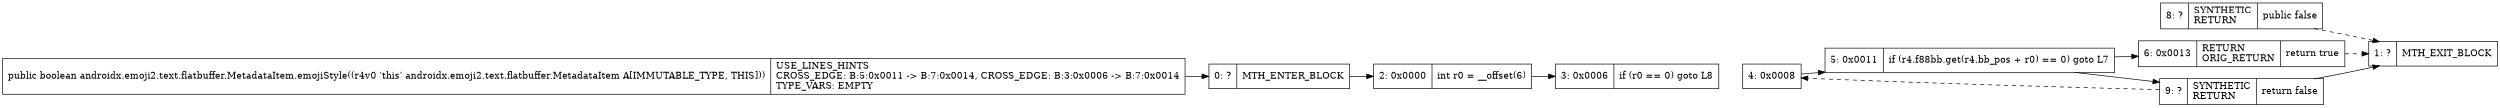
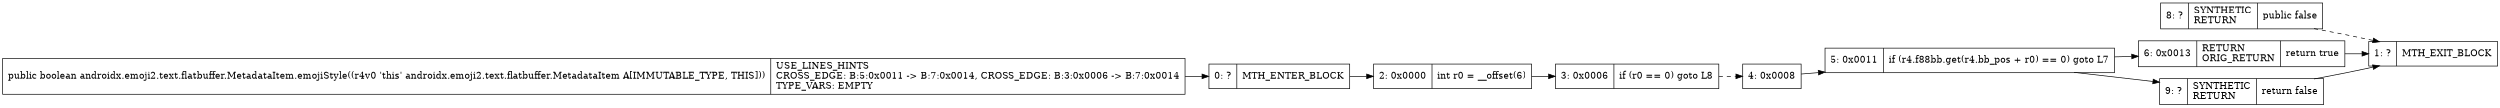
(2353, 54) -> (2353, 54)
(1984, 85) -> (1727, 76)
